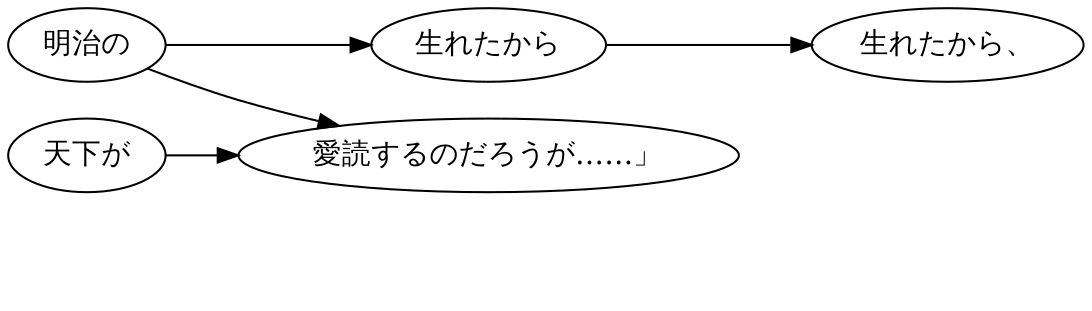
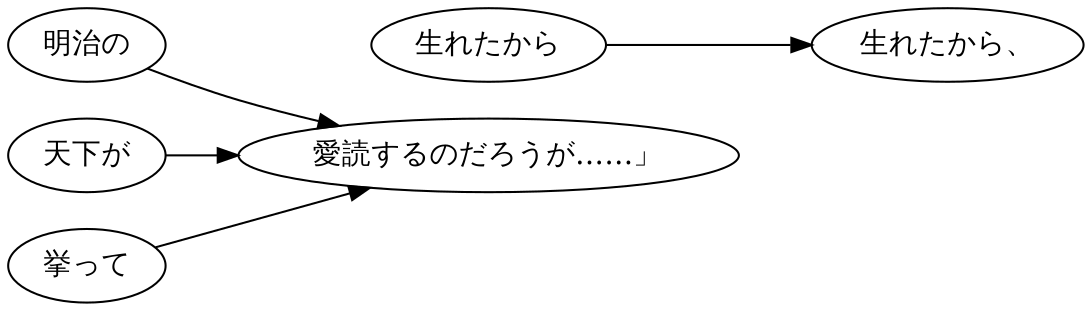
(258, 45) -> none
none -> (87, 266)
